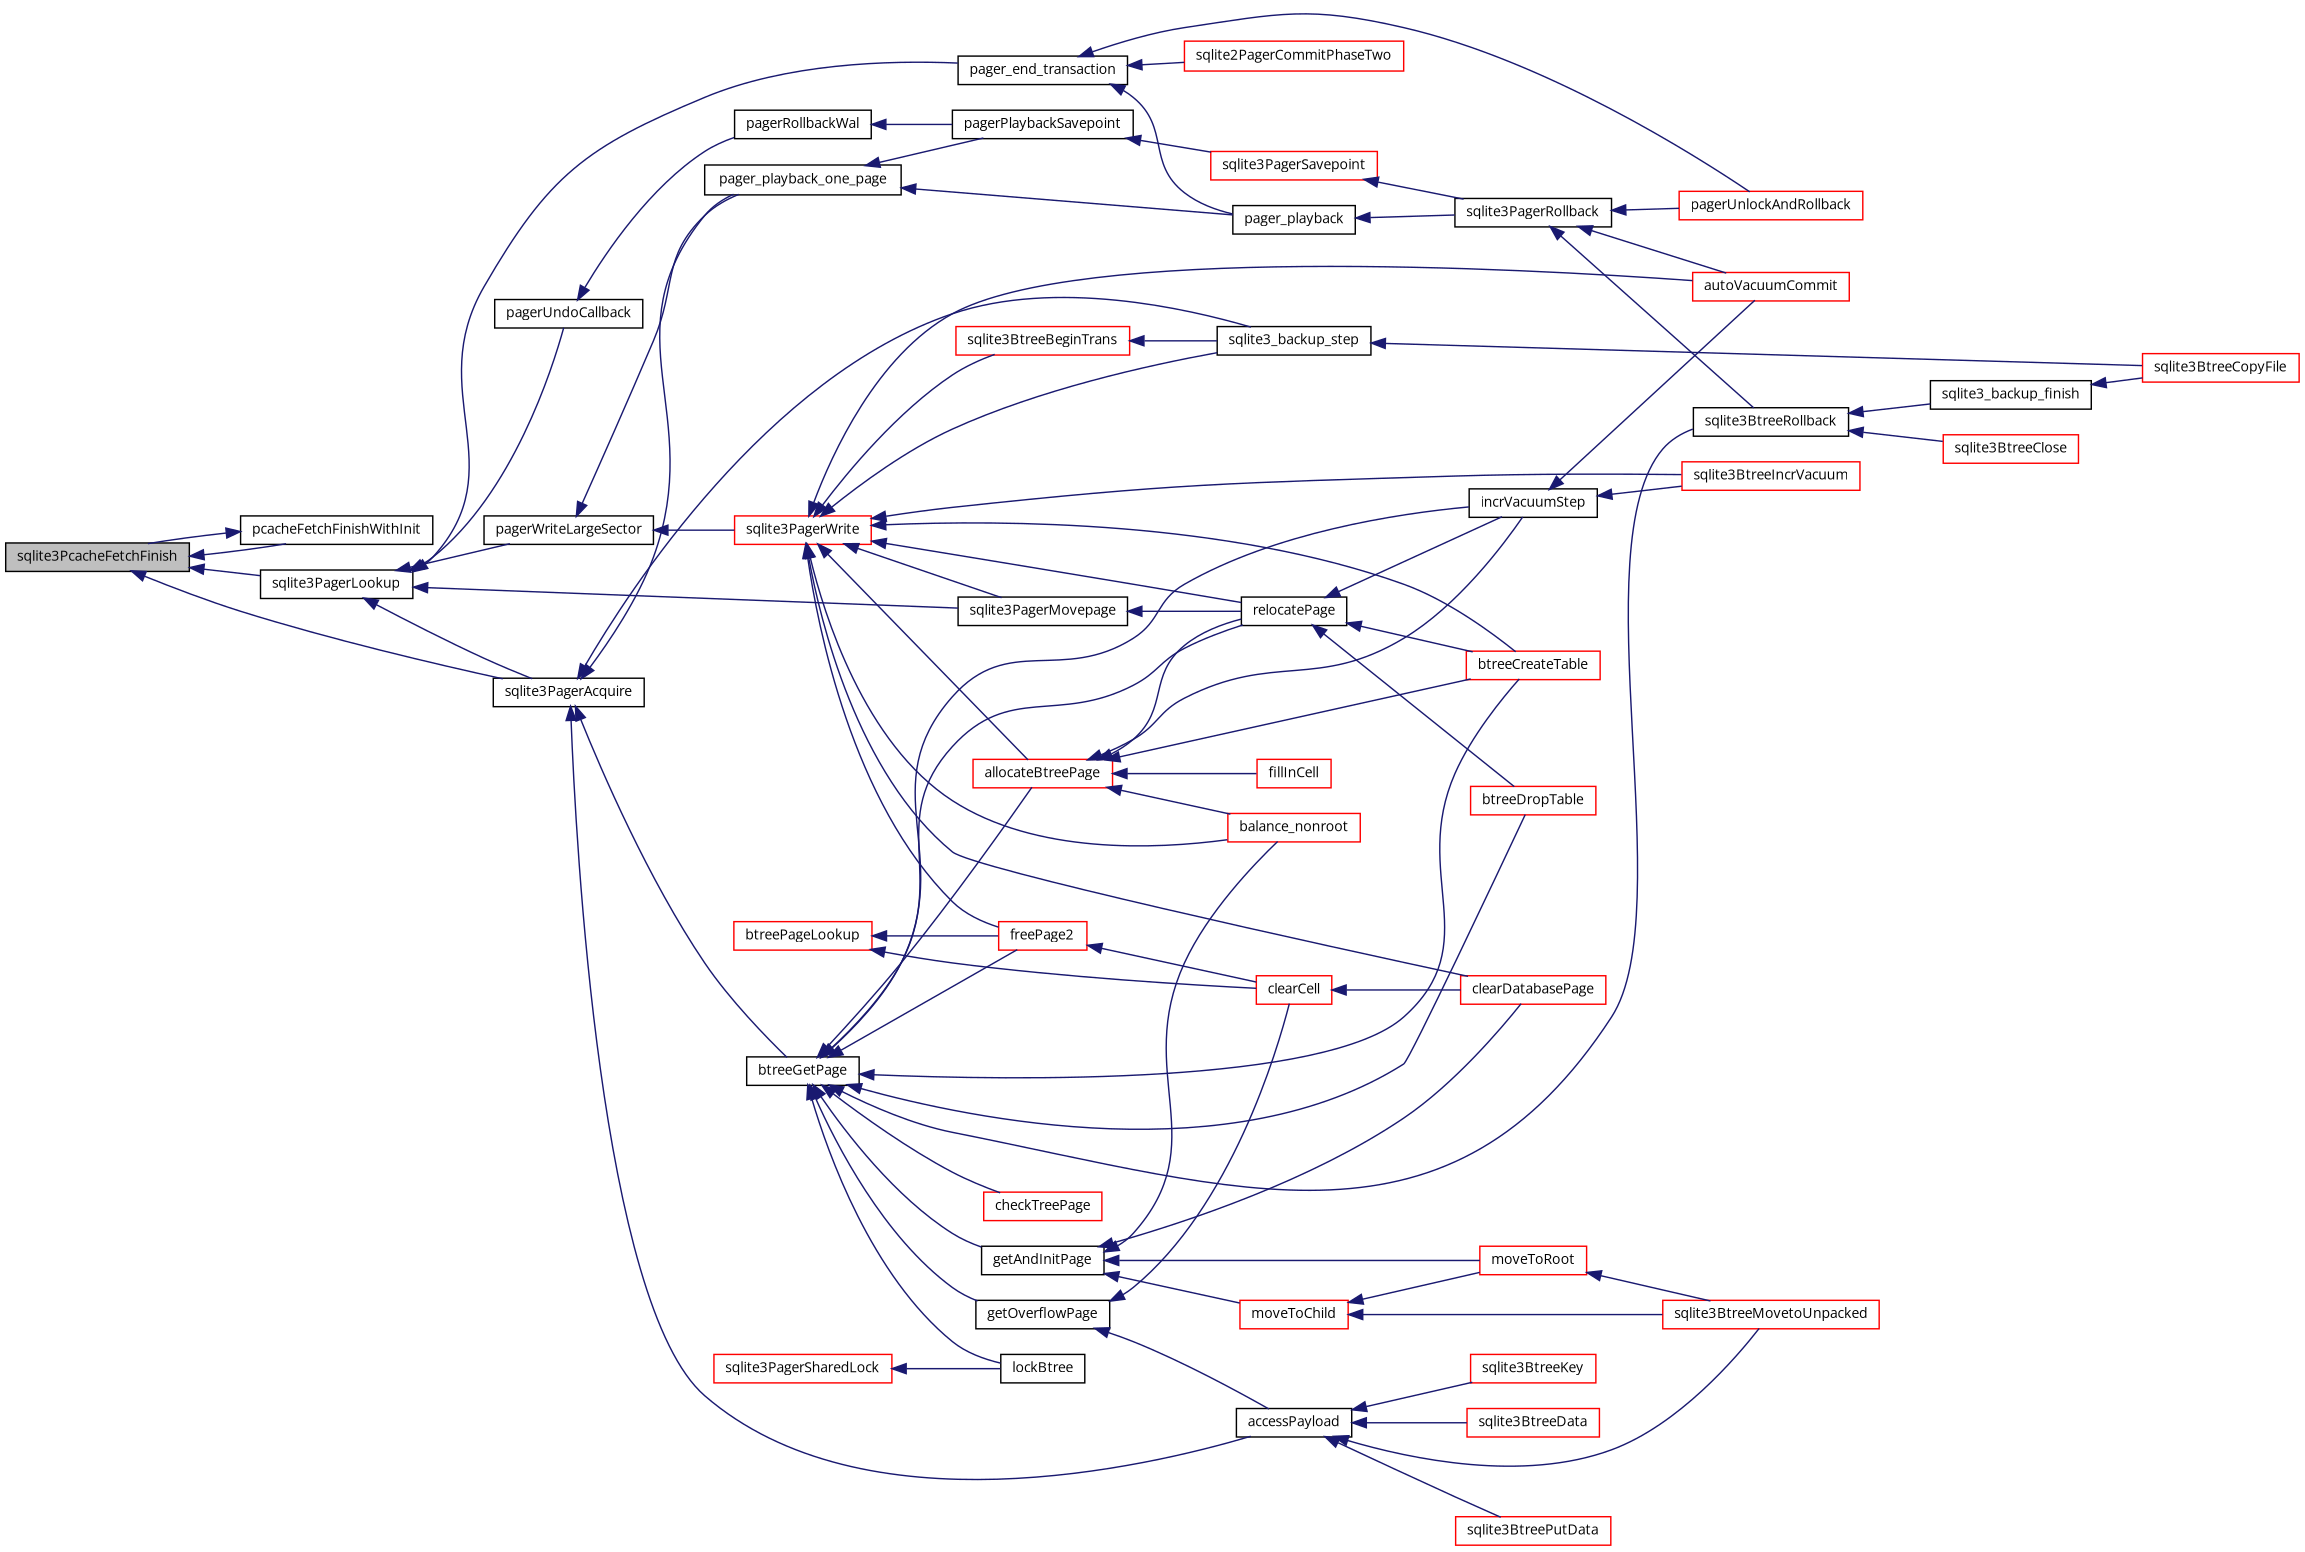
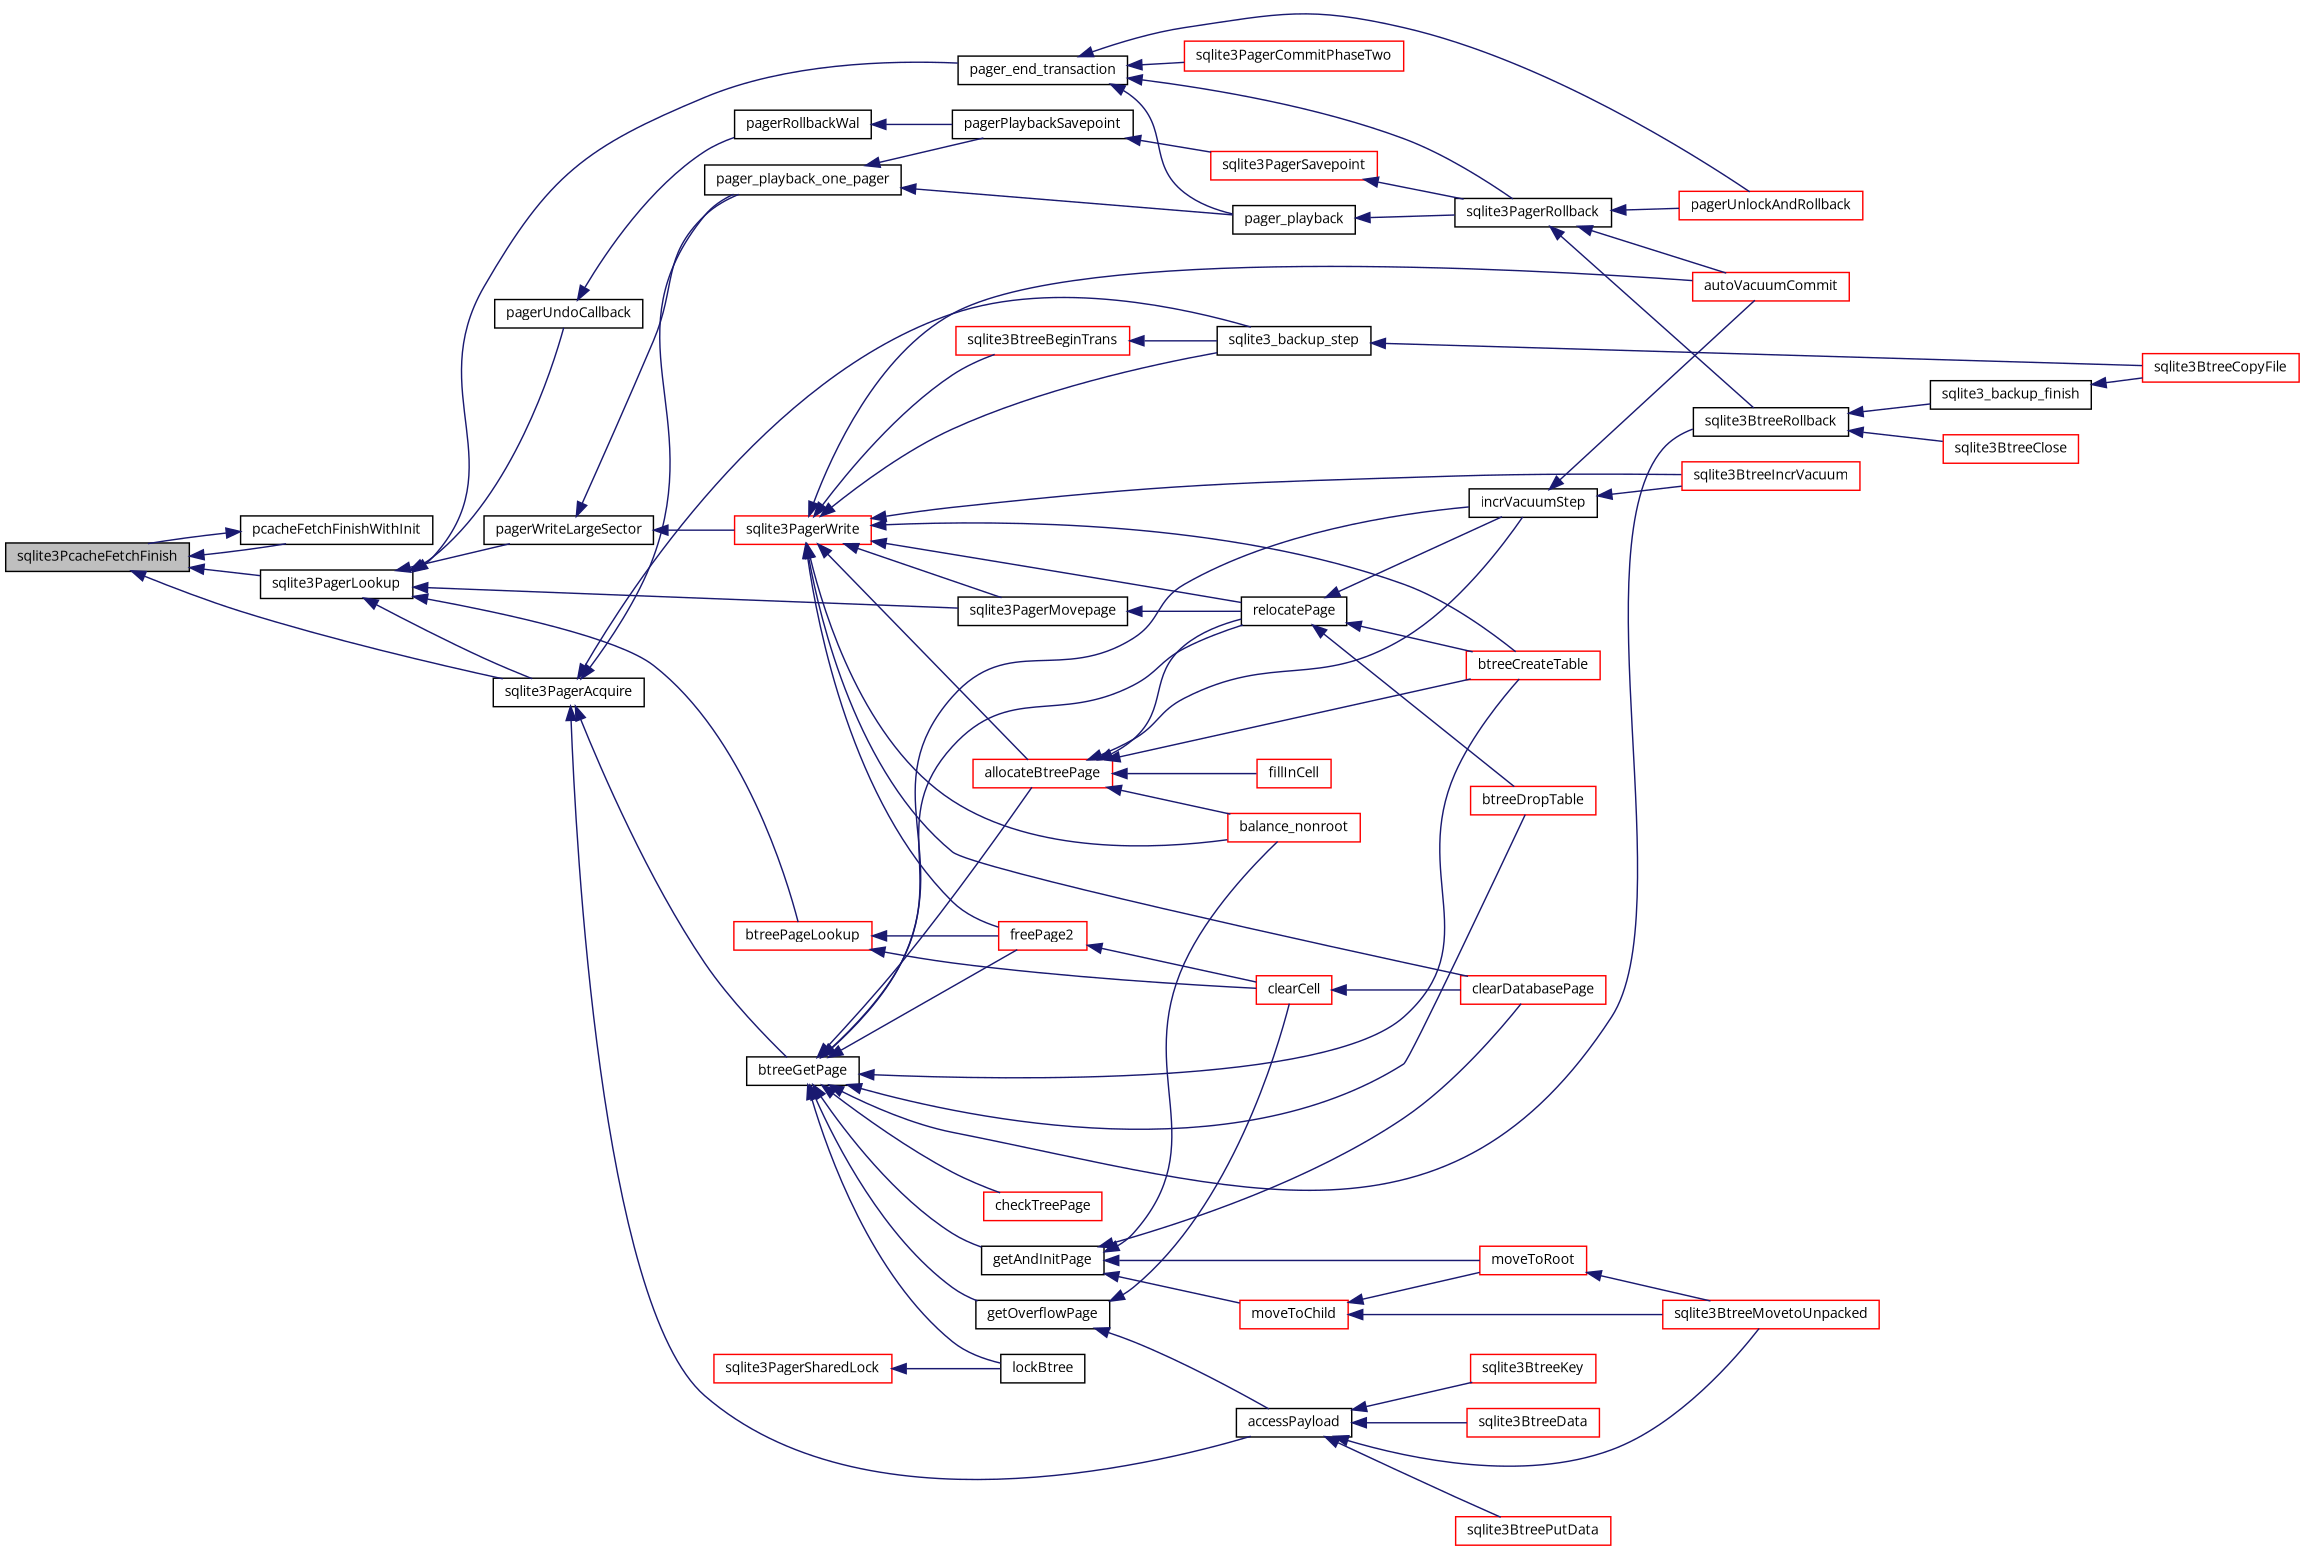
(1294, 56) -> (1294, 56)
none -> (1335, 117)
(803, 180) -> (803, 180)
none -> (676, 687)
